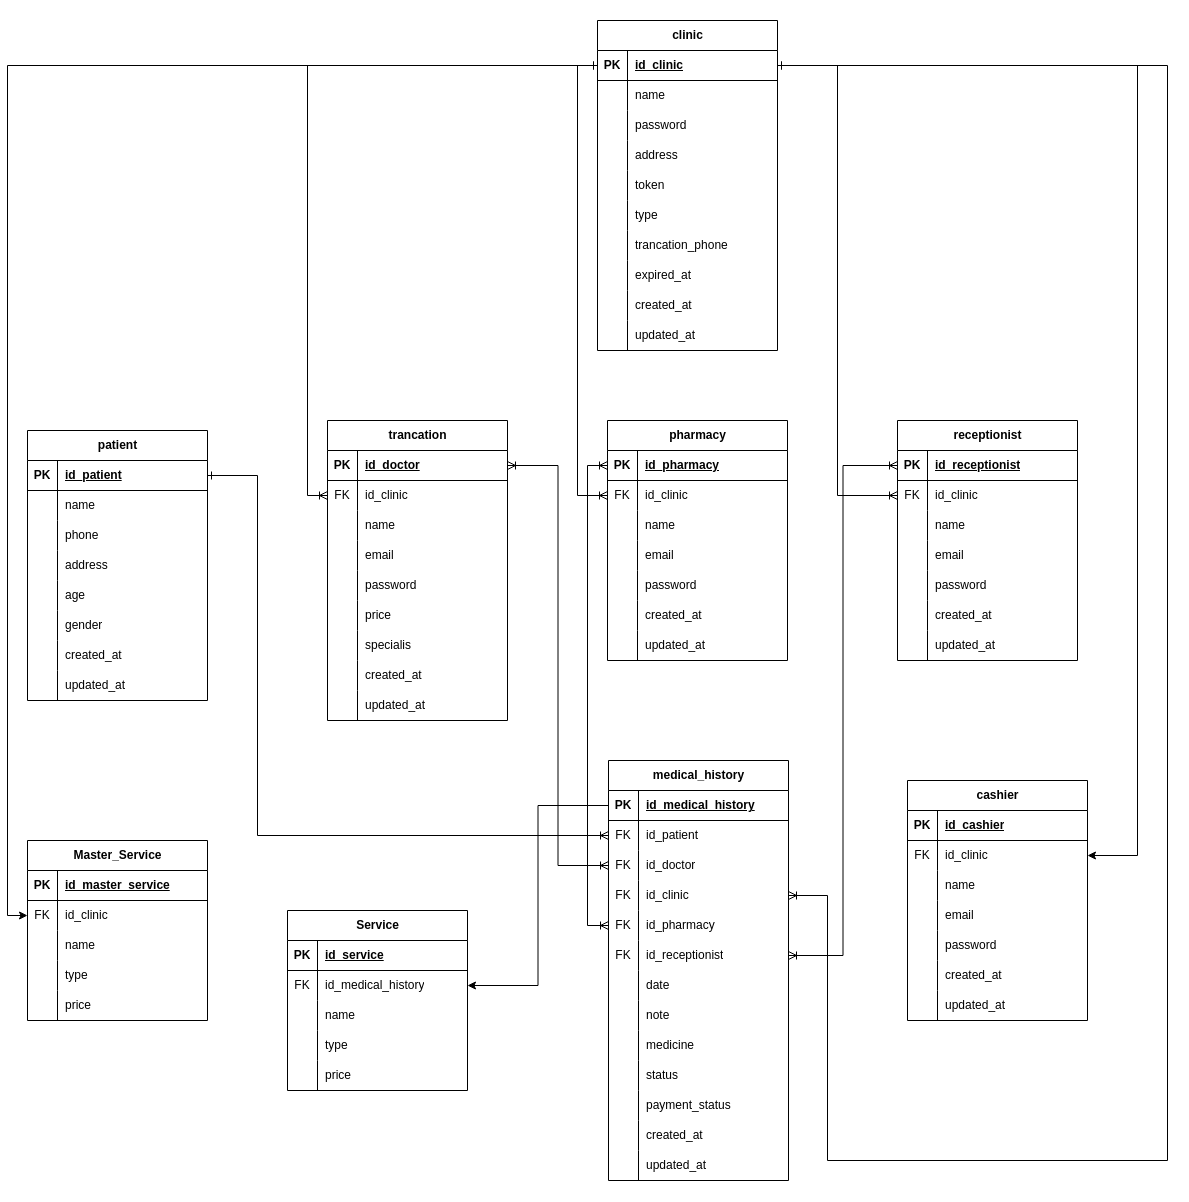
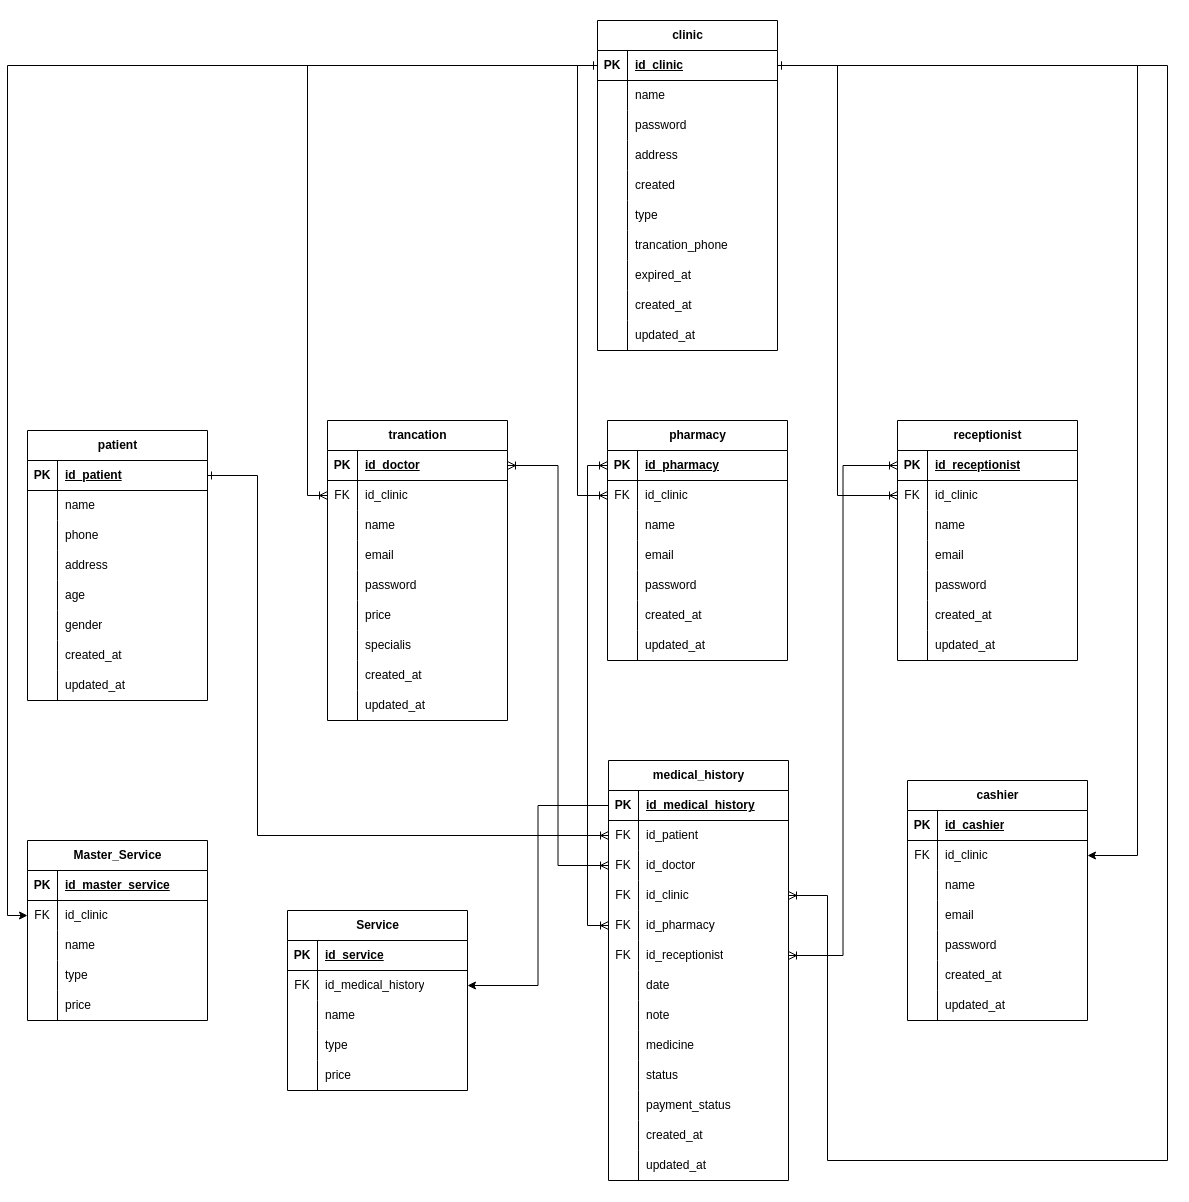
(652, 186) -> (659, 186)
